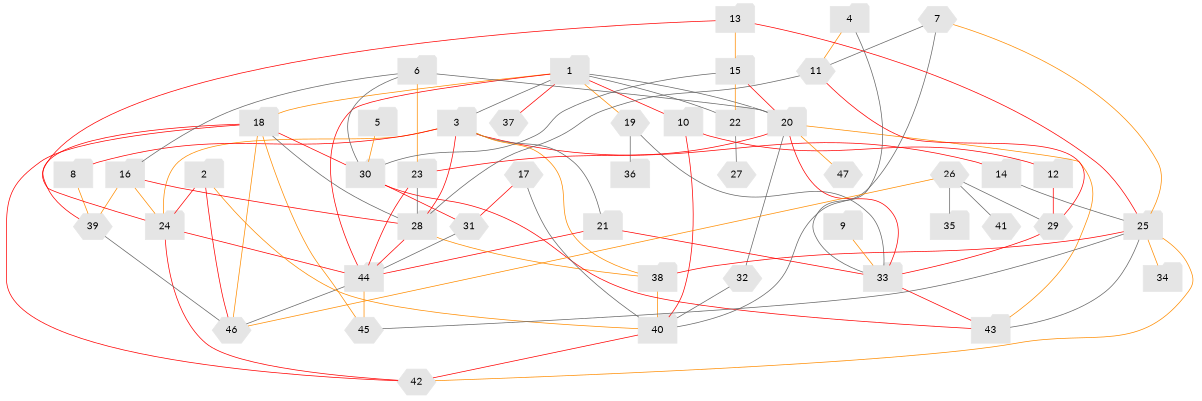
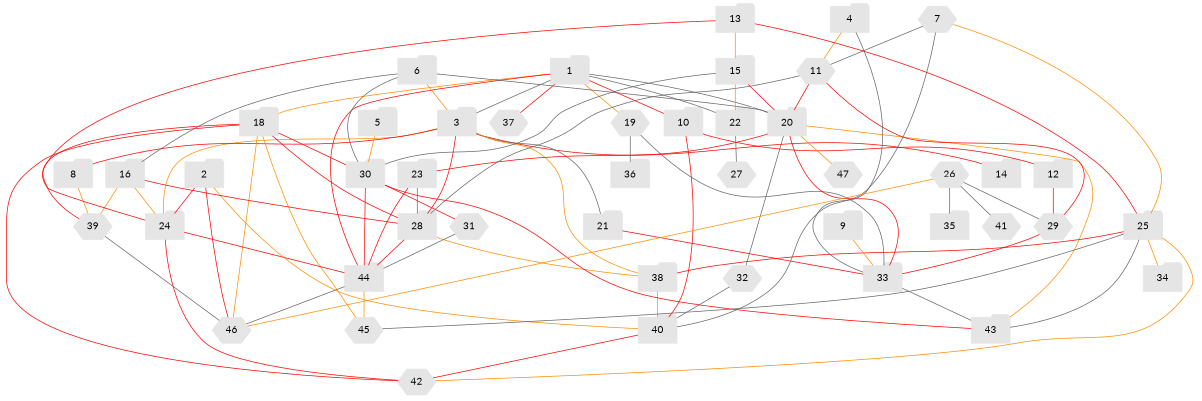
none -> (801, 97)
(417, 123) -> (437, 97)
(524, 175) -> none
(325, 178) -> (325, 178)
(1067, 202) -> none
(473, 255) -> (365, 227)
(937, 304) -> (937, 304)
